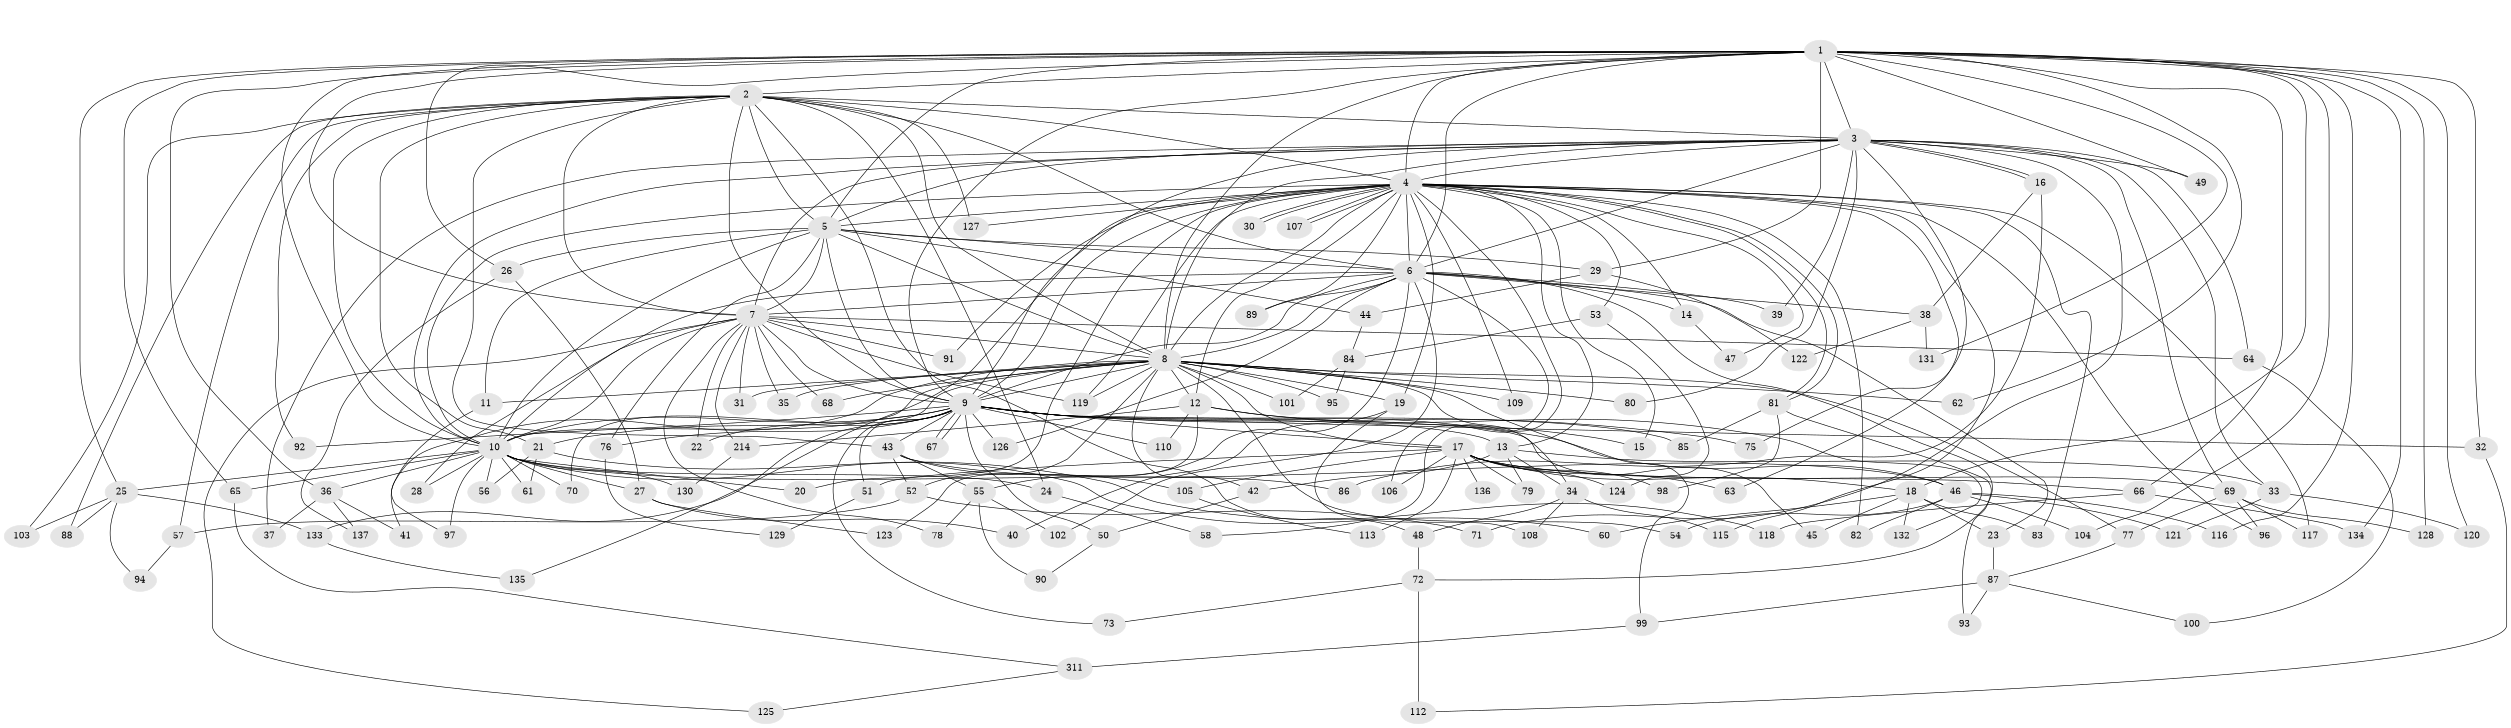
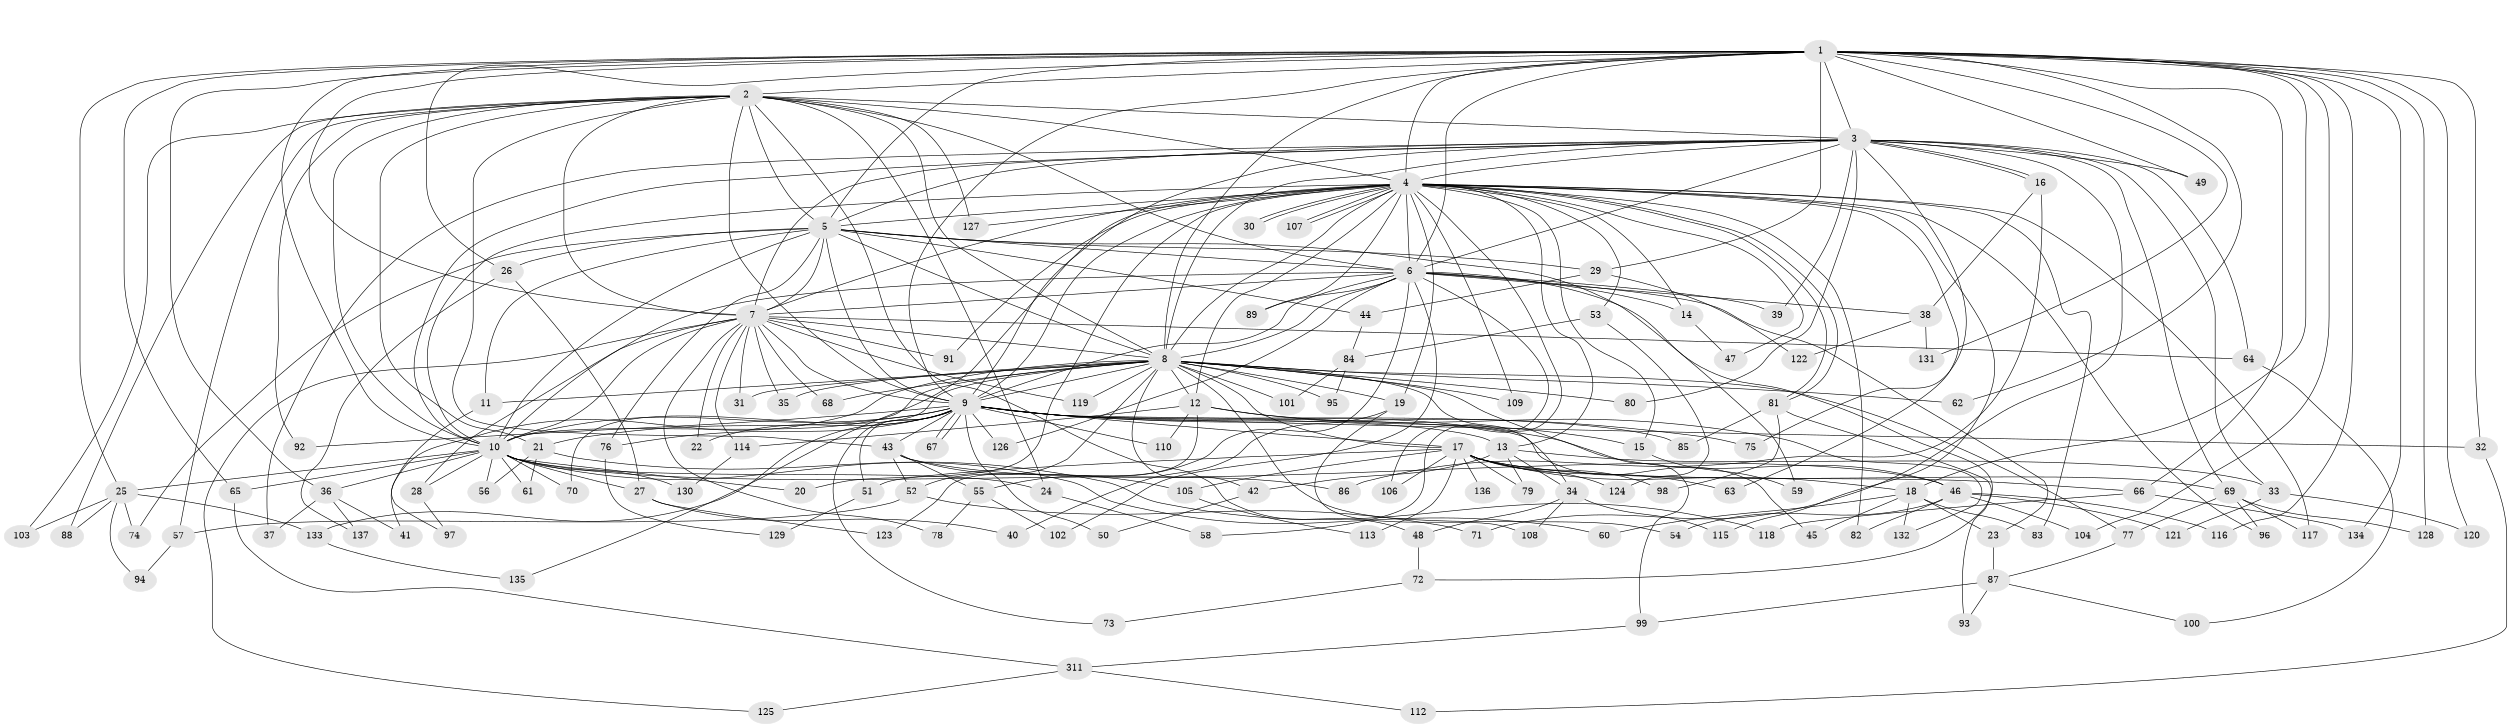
(1199, 244) -> (1073, 220)
(742, 448) -> (742, 448)
(459, 487) -> (435, 516)
none -> (1797, 492)
none -> (135, 536)
(1041, 580) -> none
(1418, 647) -> (1246, 691)
